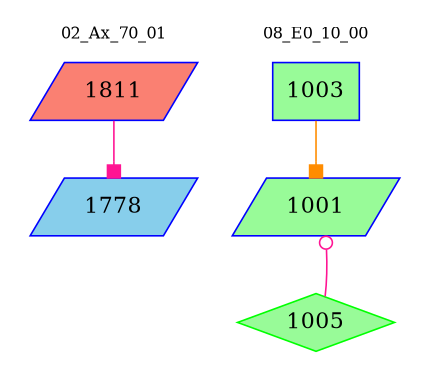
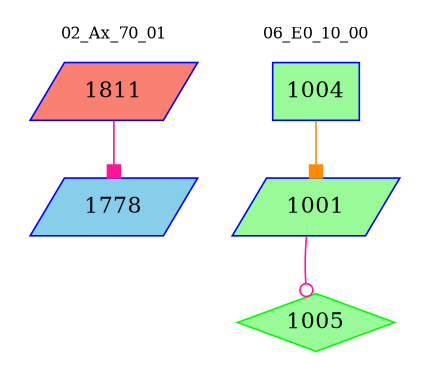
(316, 34) -> (316, 34)
(316, 91) -> (316, 91)
(327, 273) -> (305, 260)
